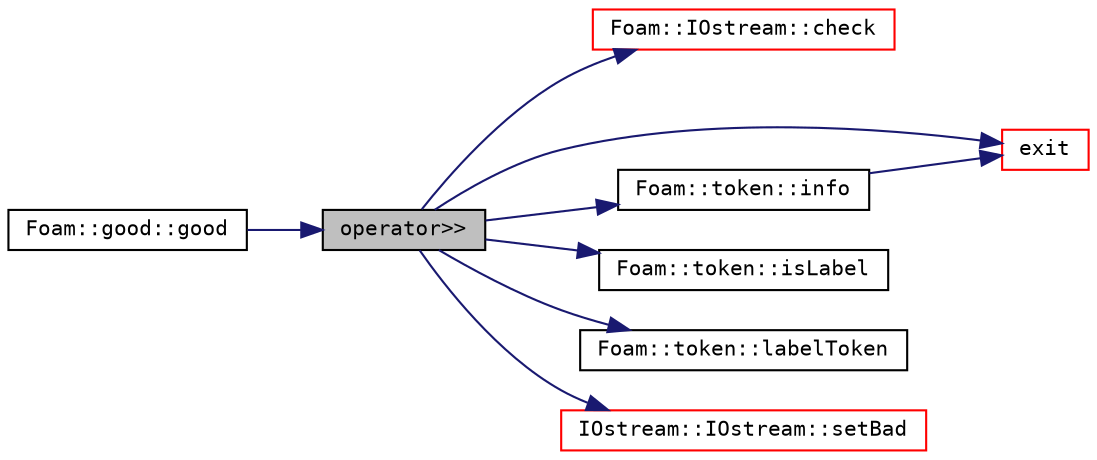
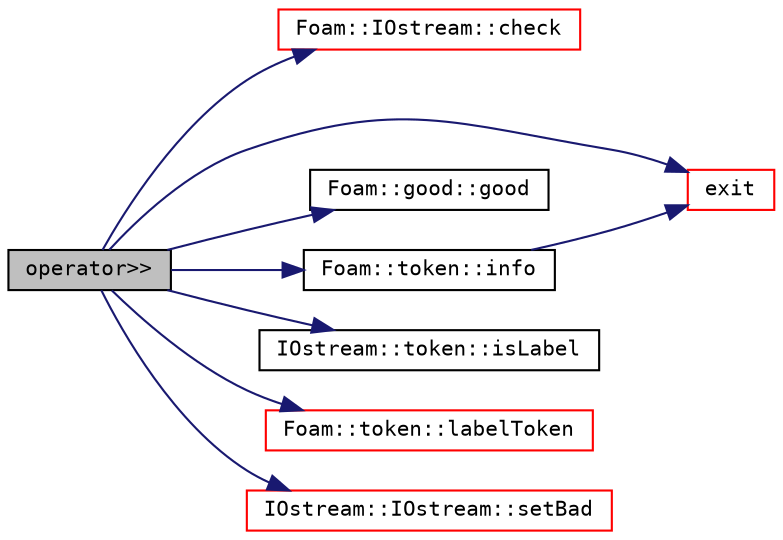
(274, 230) -> (240, 232)
(744, 270) -> (429, 350)
(744, 350) -> (429, 430)
